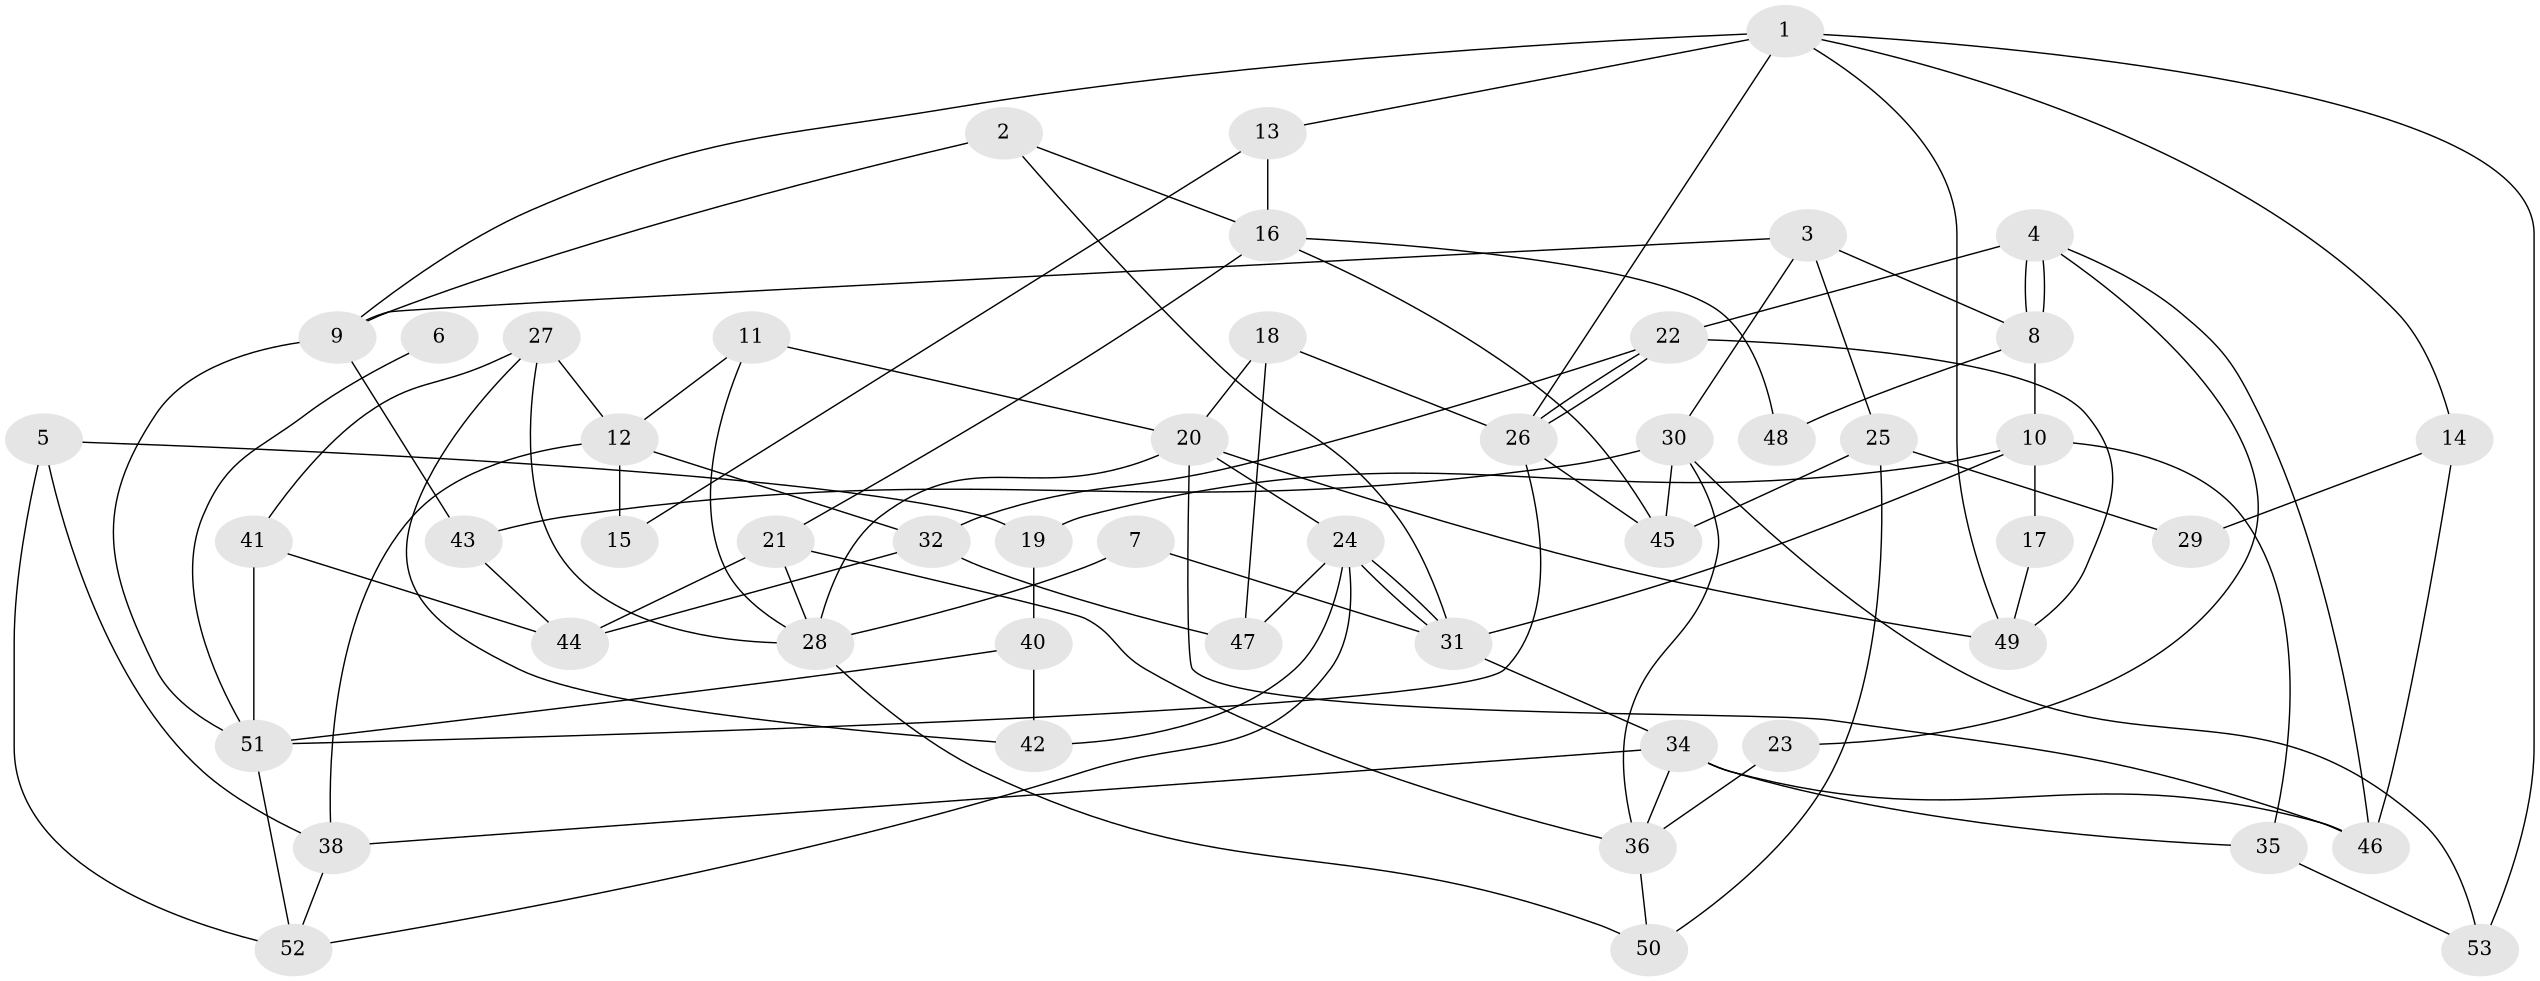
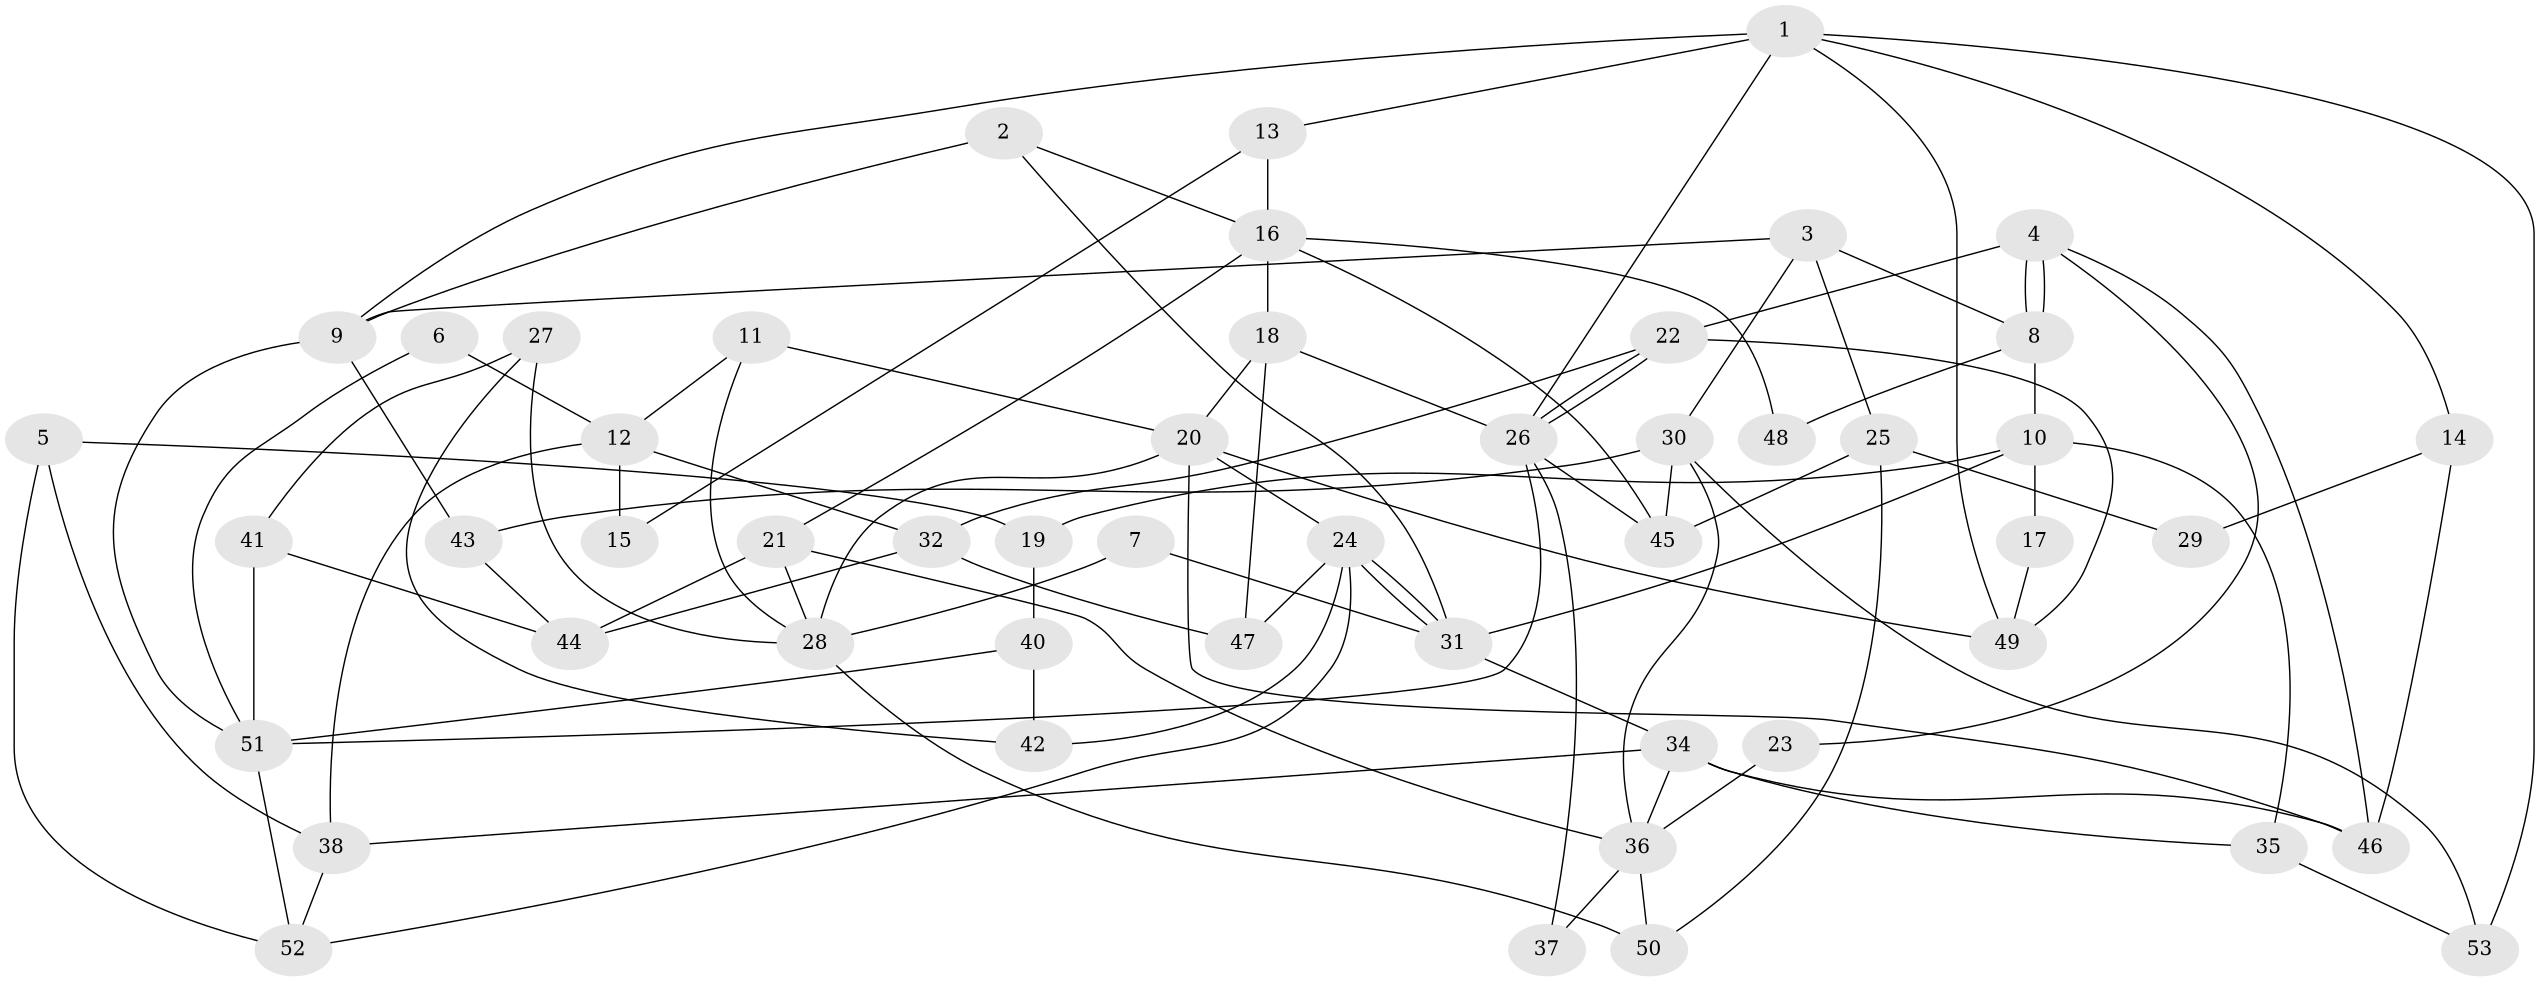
none -> (1268, 287)
(581, 389) -> (523, 385)
none -> (1547, 950)
